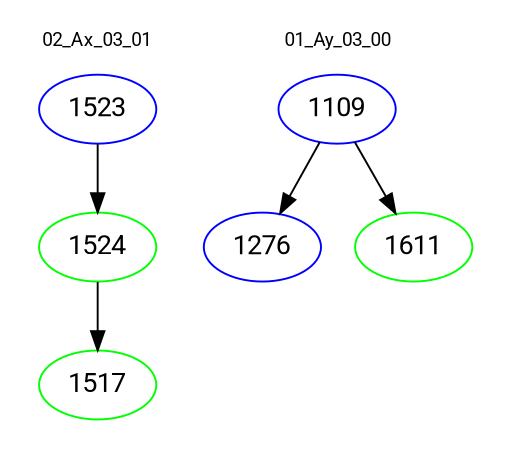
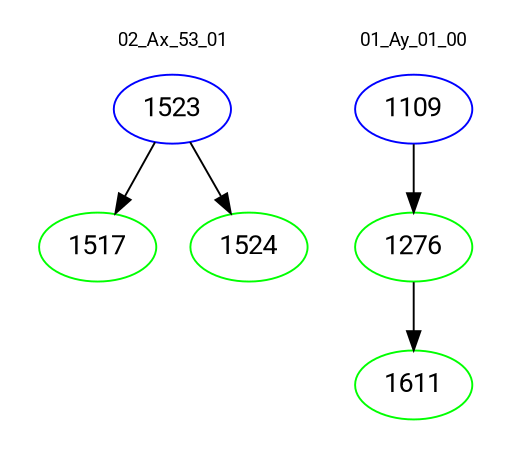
(98, 41) -> (173, 41)
(338, 41) -> (414, 41)
(370, 169) -> (414, 307)
(262, 247) -> (414, 247)
(98, 307) -> (140, 169)
